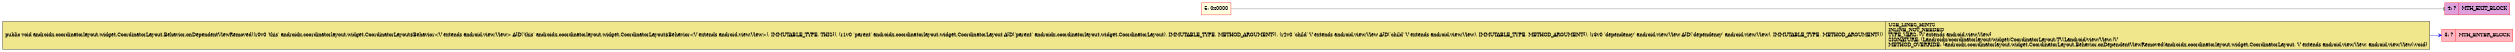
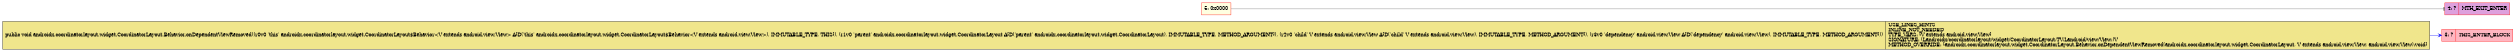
(2484, 9) -> (2484, 9)
(2484, 35) -> (2484, 35)
